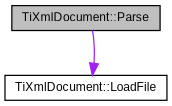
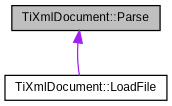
(94, 47) -> (78, 59)
